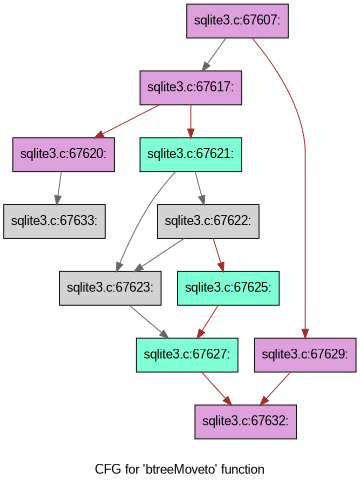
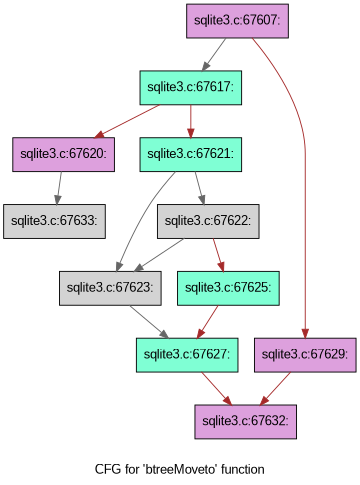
(191, 88) -> (191, 88)
